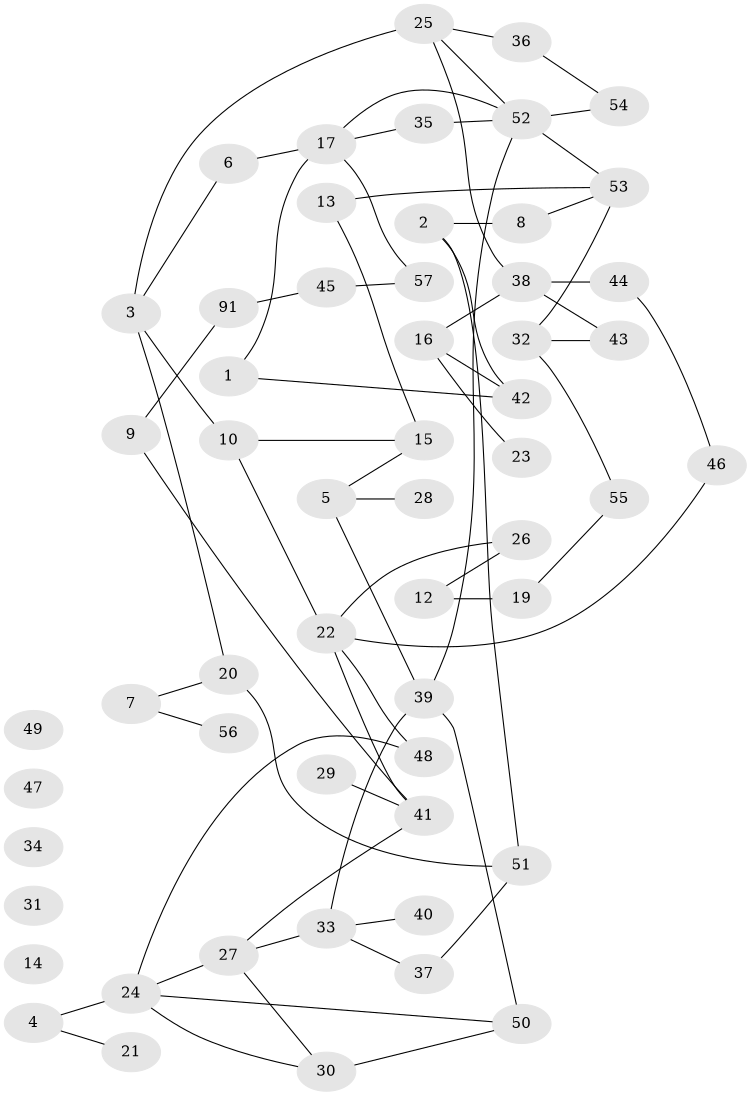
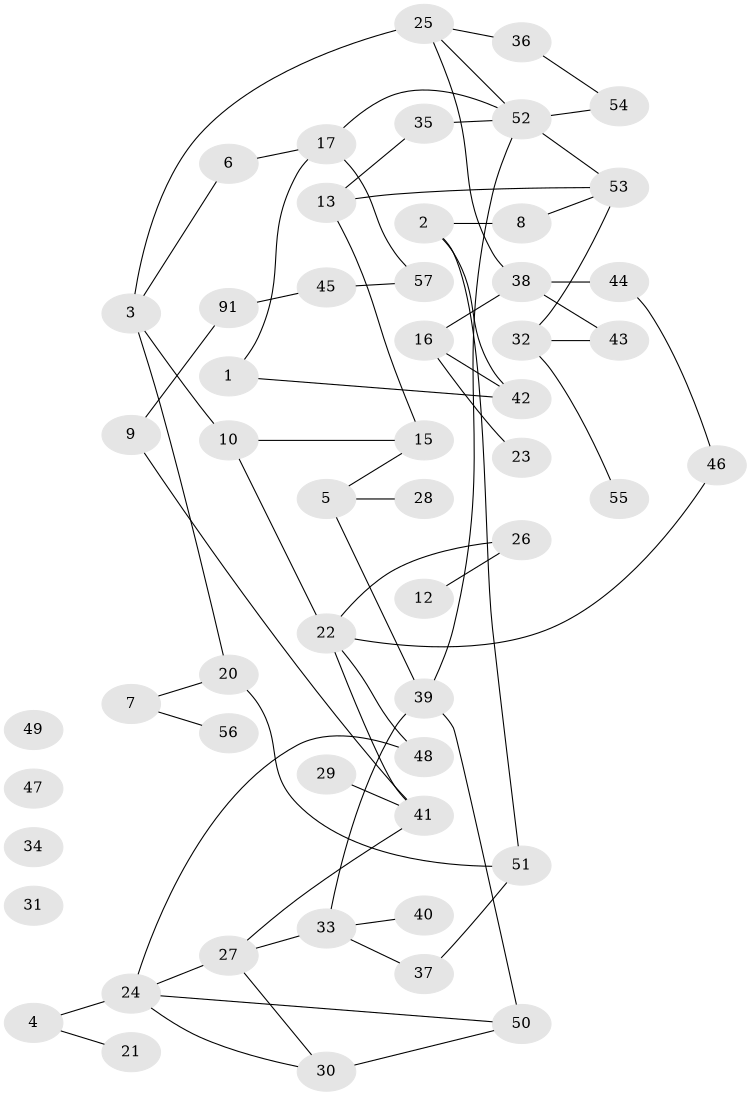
(375, 134) -> (375, 163)
(522, 599) -> none
(34, 964) -> none
